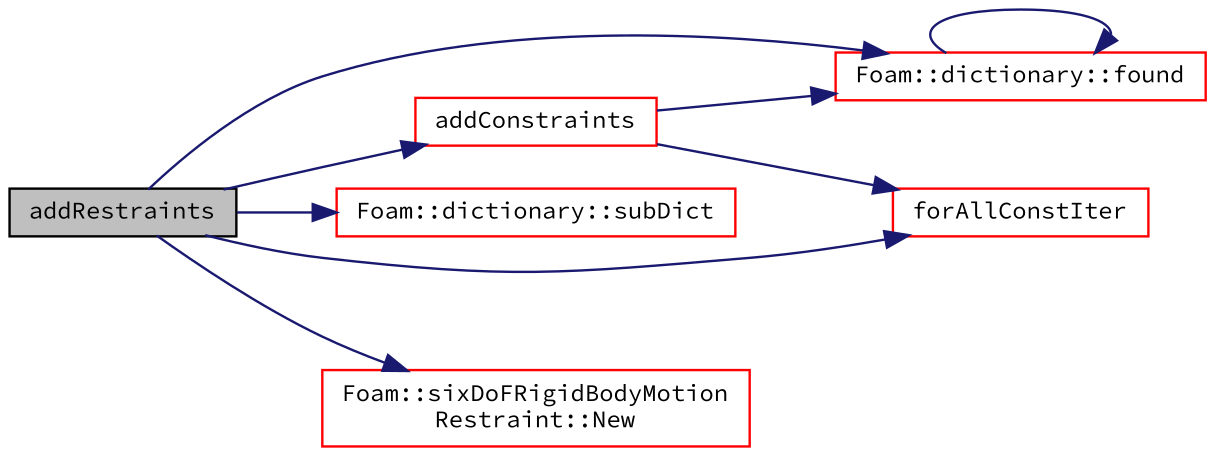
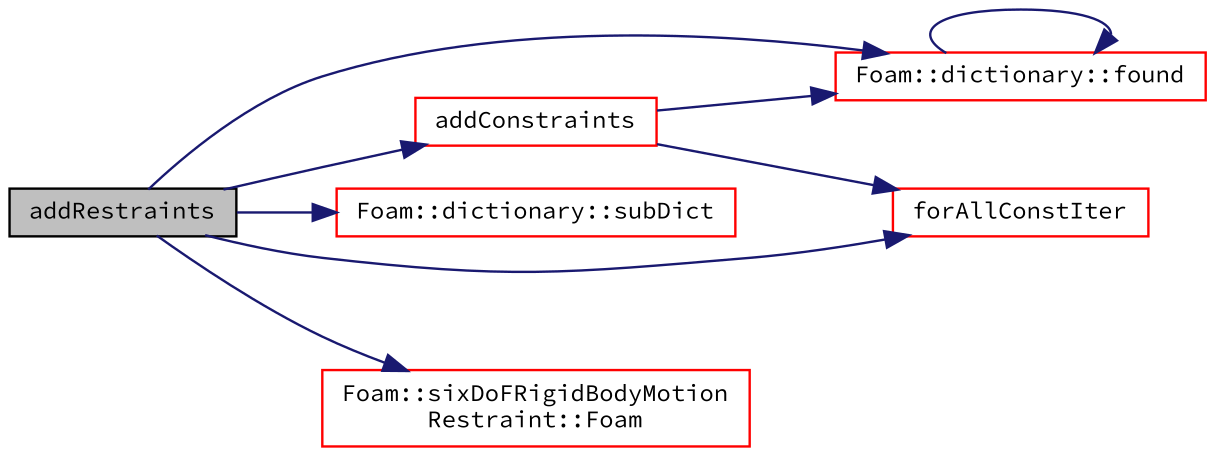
(536, 408) -> (536, 408)
